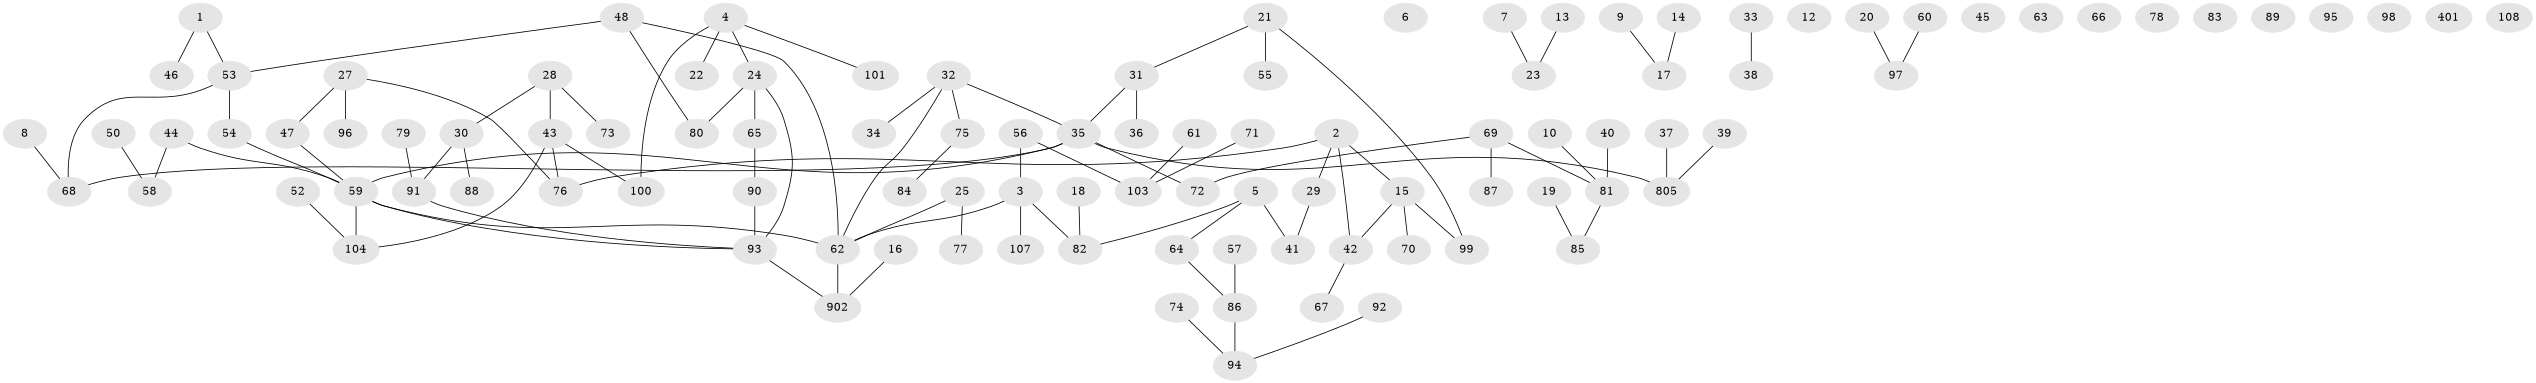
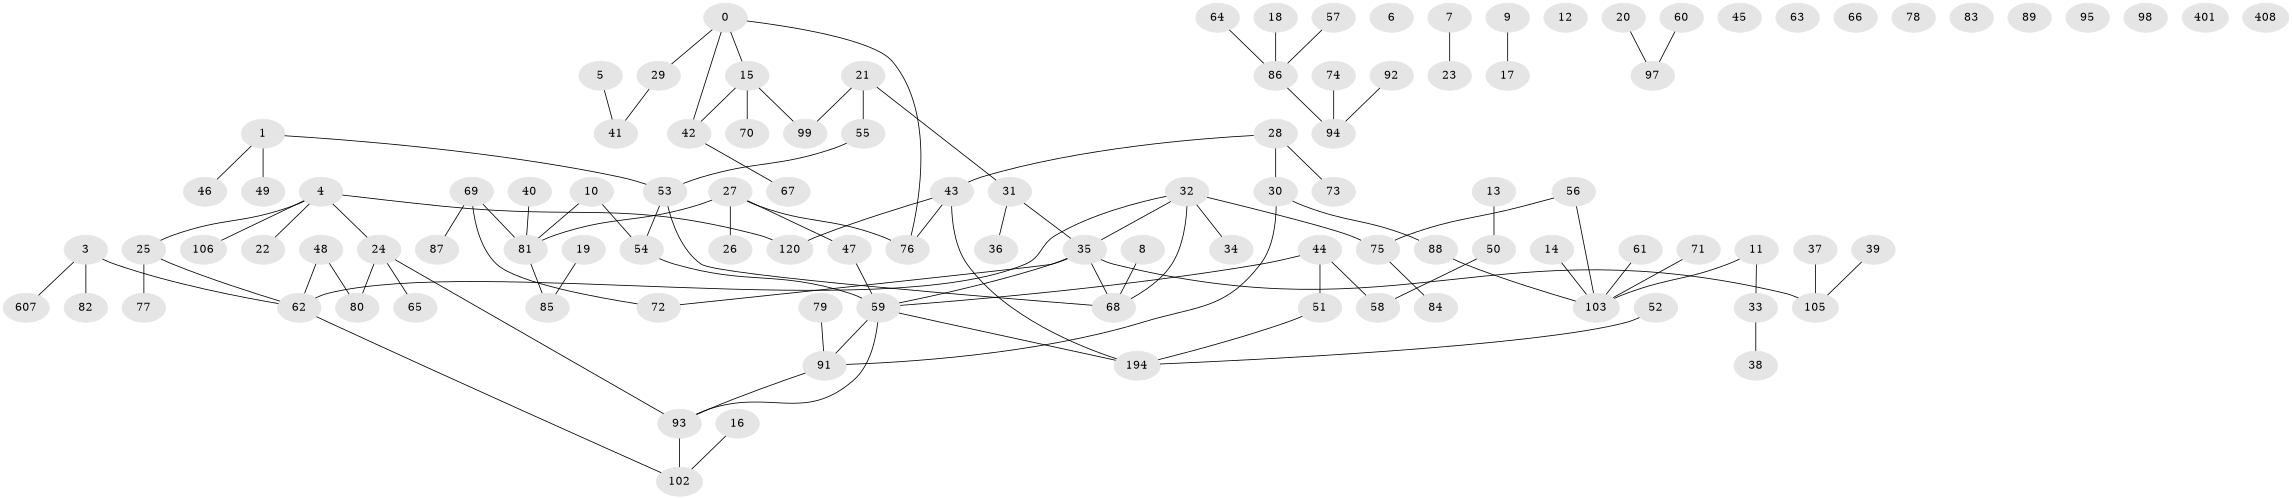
(2509, 18) -> (2266, 18)
(426, 45) -> (765, 164)
(1548, 47) -> (1494, 221)
(1671, 47) -> (1574, 279)
(876, 76) -> (203, 250)
(346, 134) -> (730, 250)
(1336, 134) -> (725, 18)
(1021, 159) -> (1474, 217)
none -> (263, 192)
(641, 192) -> (790, 250)
(755, 192) -> none
(1667, 192) -> (1815, 308)
none -> (627, 219)
none -> (232, 221)
(1079, 221) -> (1276, 47)
(1216, 221) -> none
(1170, 225) -> none
none -> (621, 226)
(595, 227) -> (852, 337)
(356, 250) -> (1137, 366)
(1021, 250) -> (26, 308)
none -> (1757, 250)
none -> (1173, 261)
none -> (1514, 282)
(838, 308) -> (680, 482)
none -> (1320, 308)
